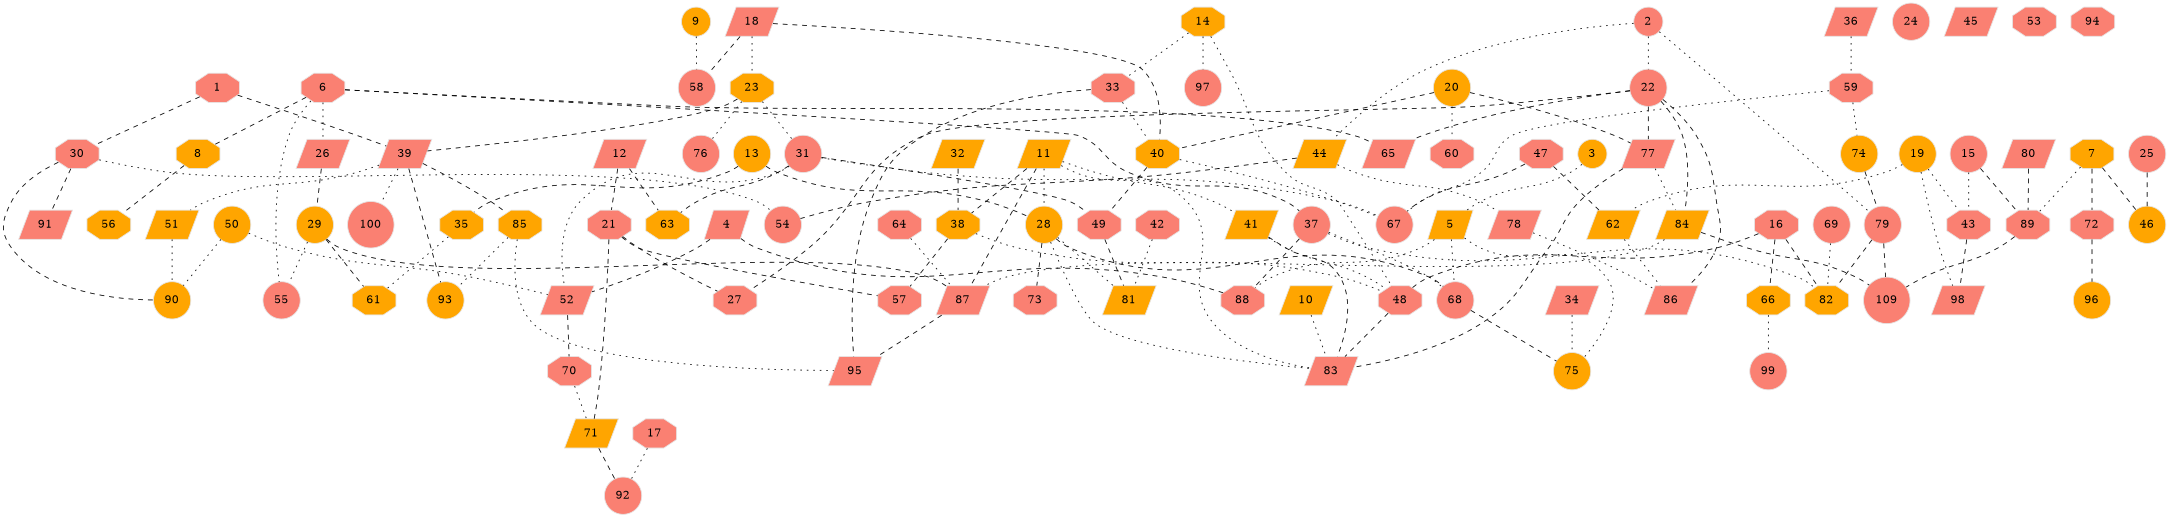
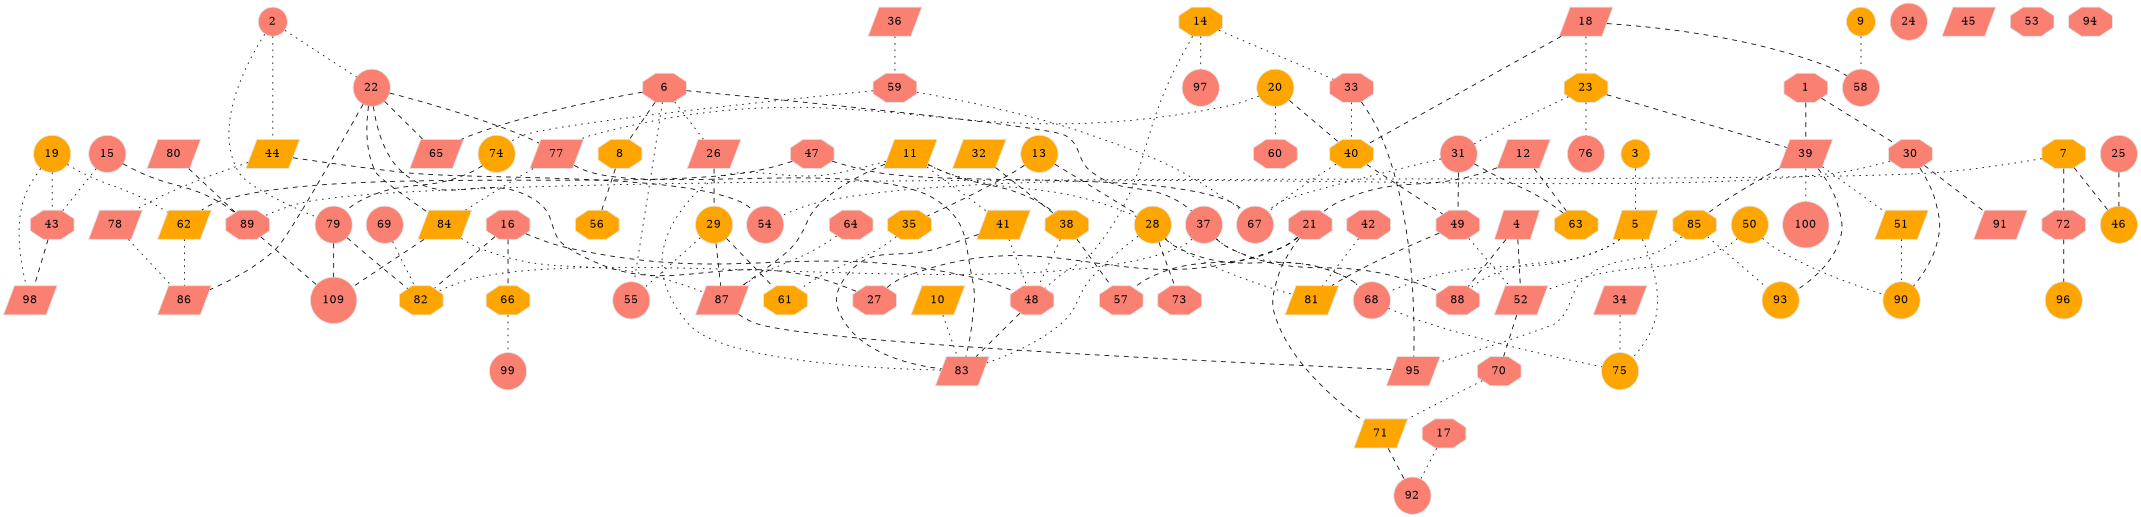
(1552, 114) -> (800, 108)
(646, 173) -> (1485, 257)
(1514, 336) -> (1489, 341)
